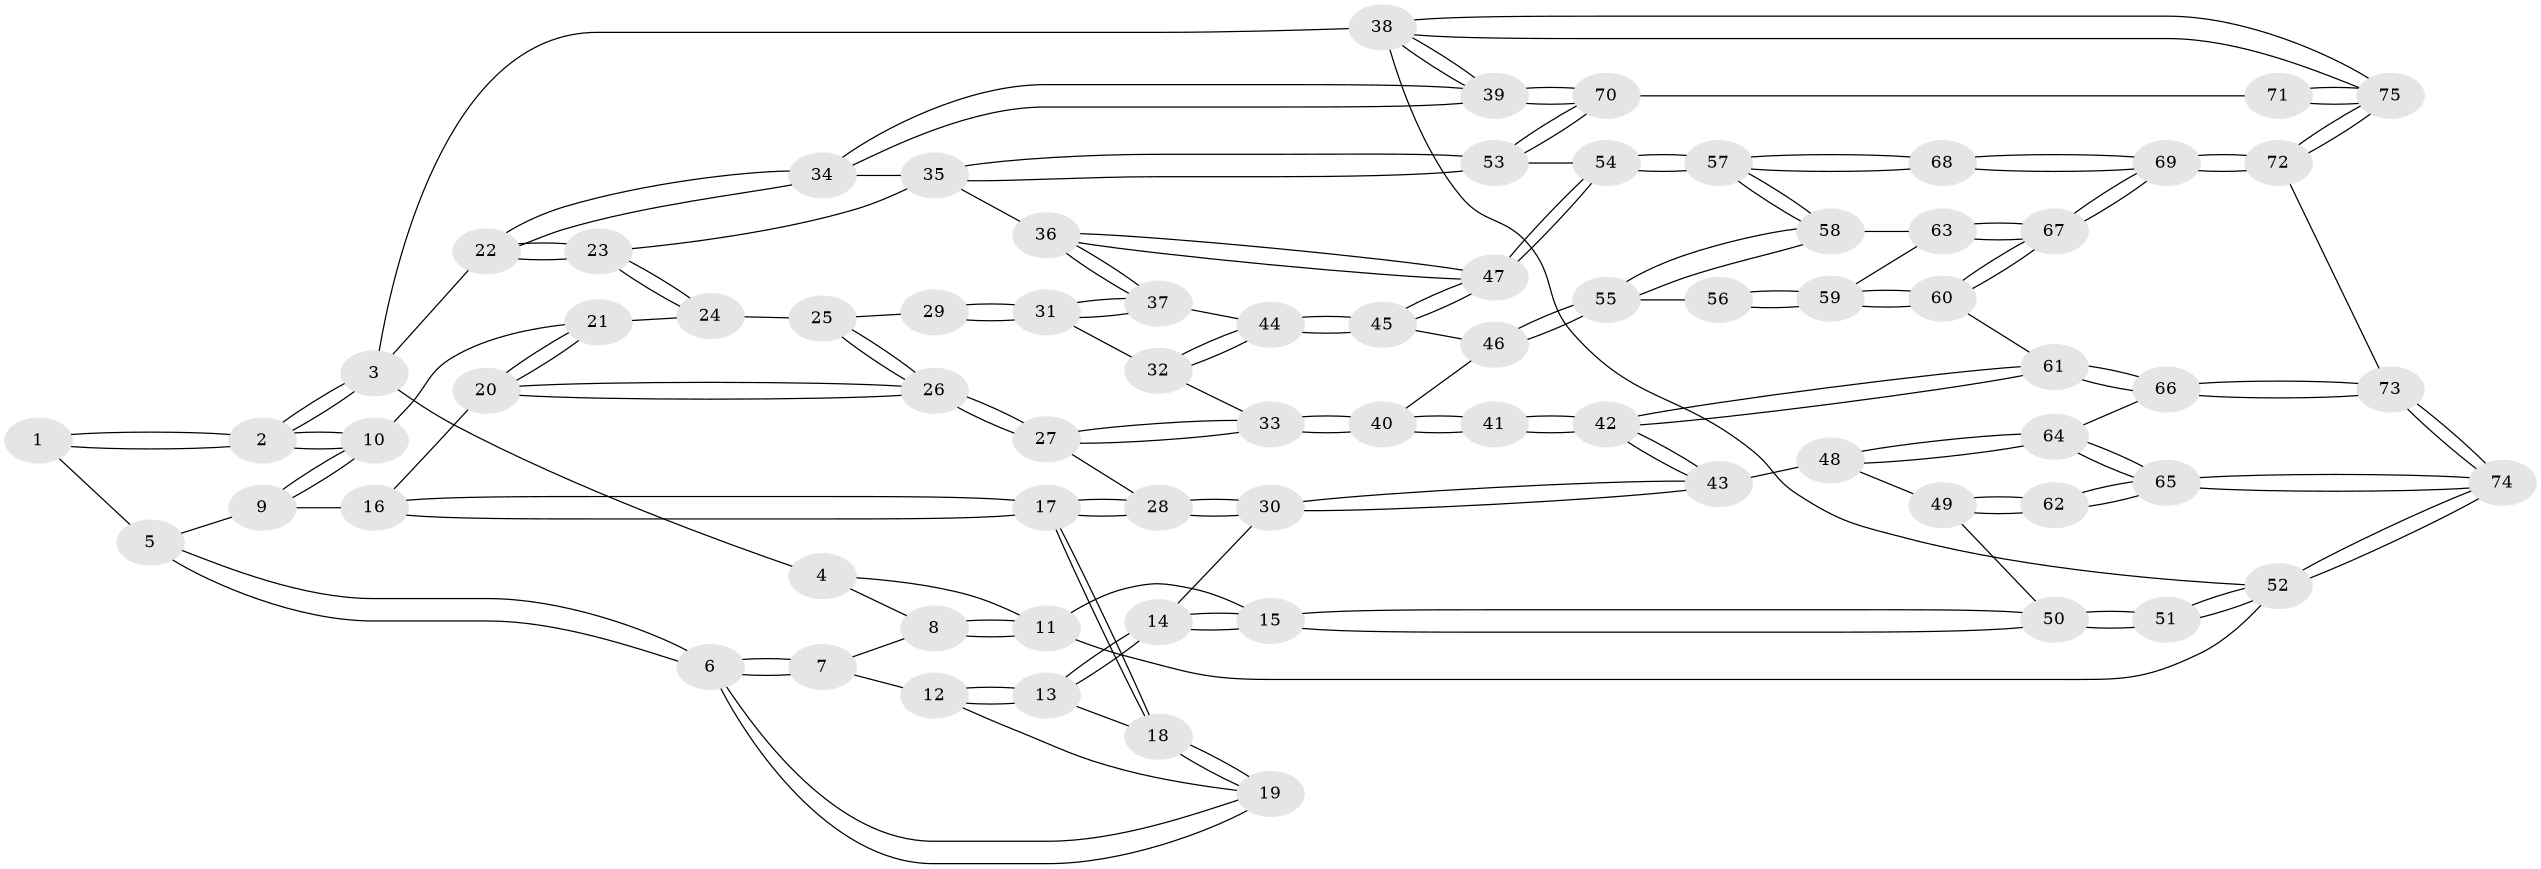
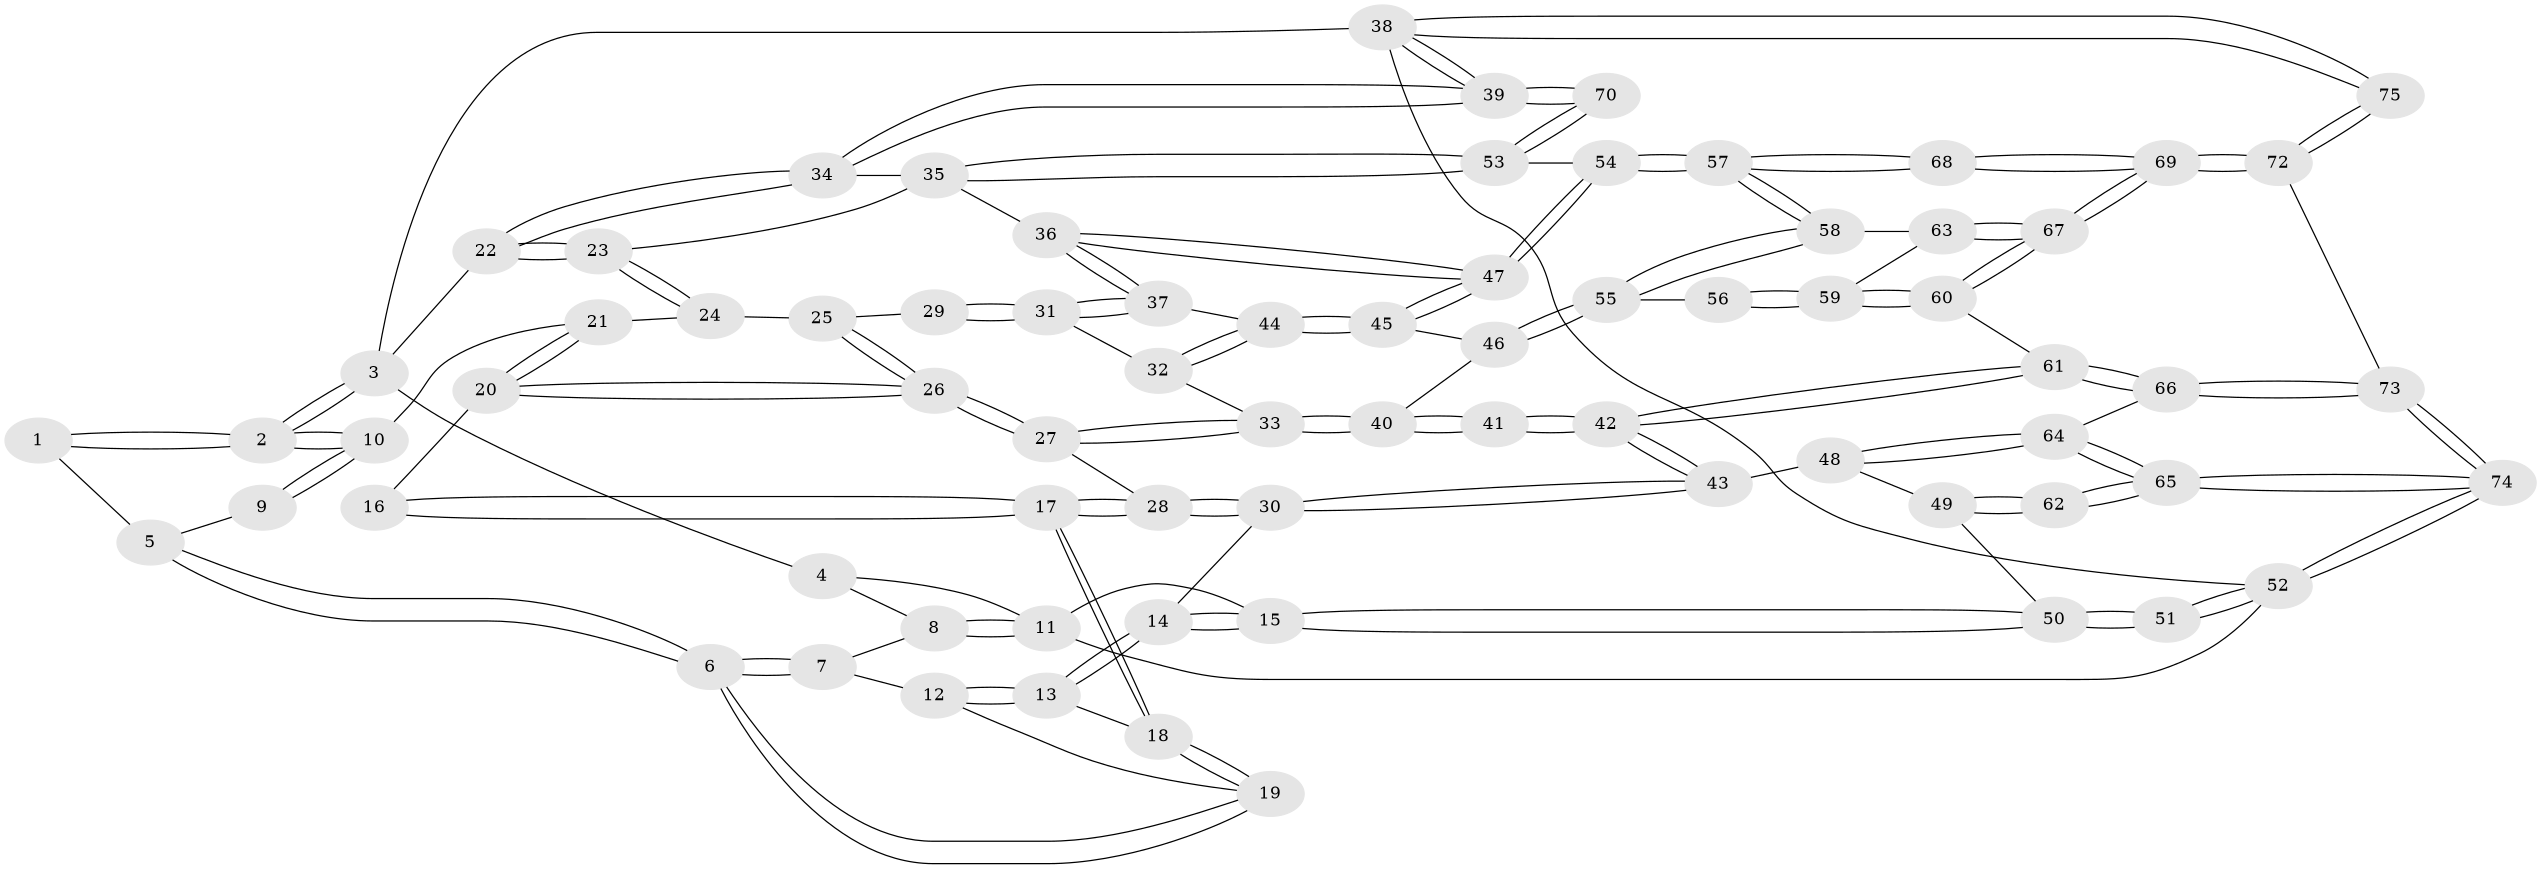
(2279, 96) -> none
(319, 508) -> none
